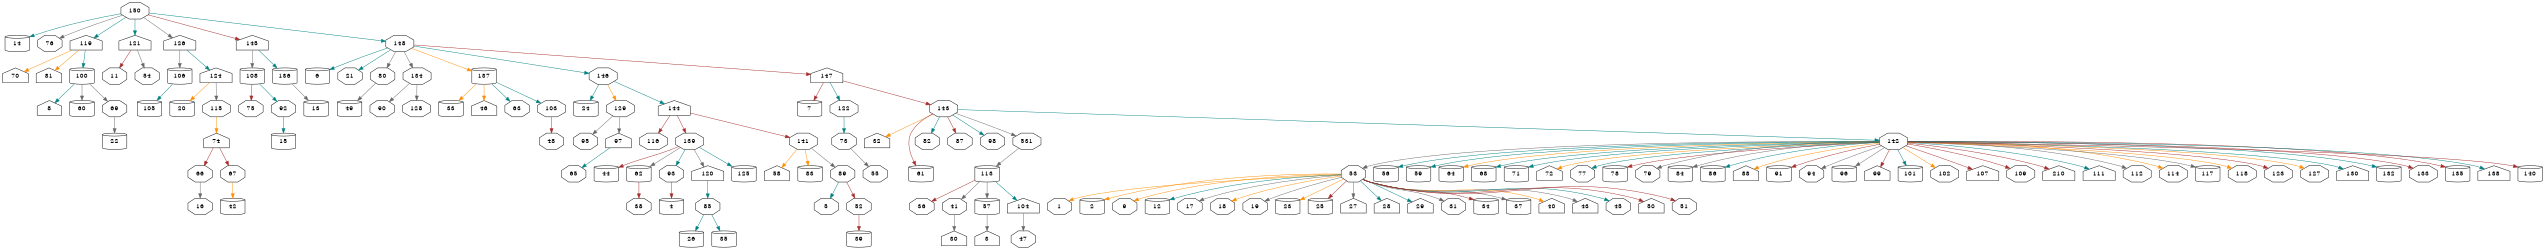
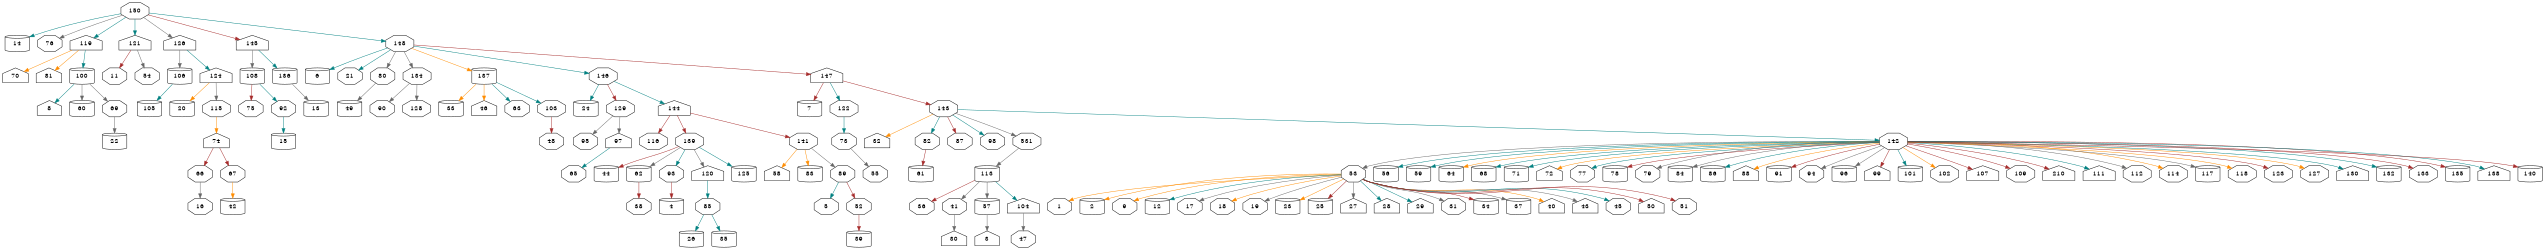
(611, 90) -> (611, 90)
(911, 133) -> (925, 155)
